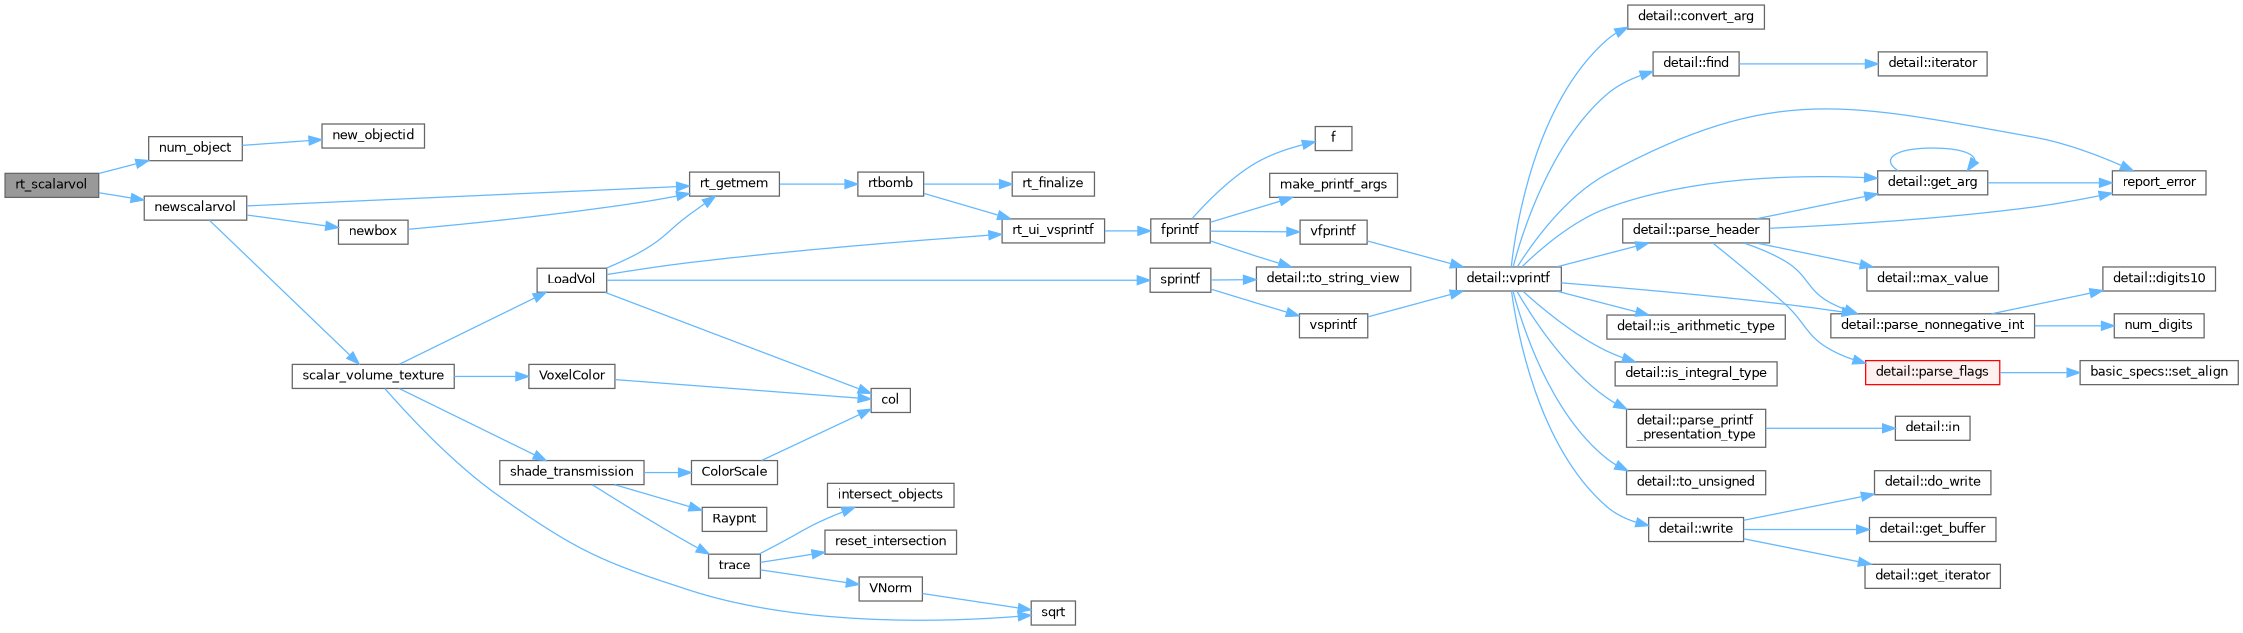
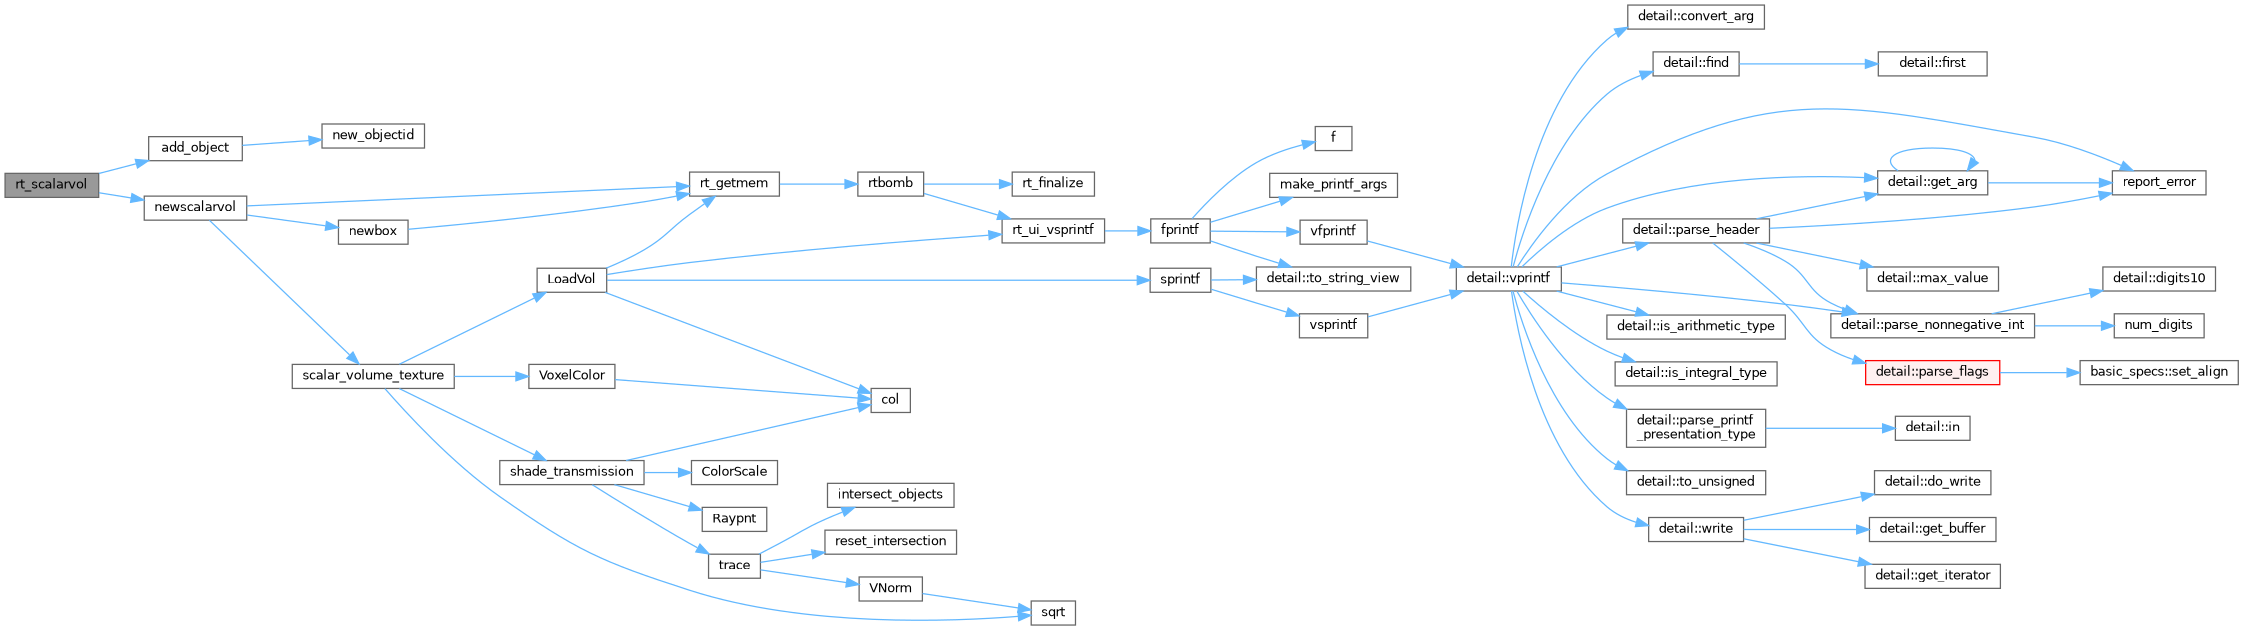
(1933, 64) -> (1933, 64)
(195, 149) -> (195, 149)
(810, 438) -> (742, 434)
